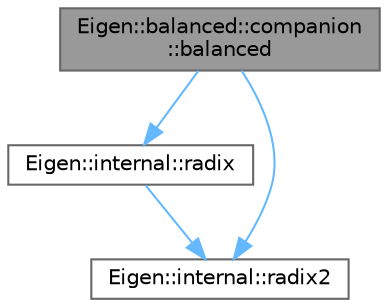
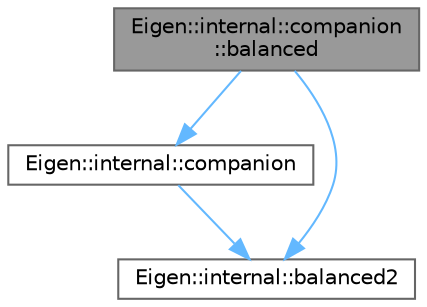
(220, 39) -> (267, 39)
(131, 165) -> (161, 165)
(220, 279) -> (267, 279)
